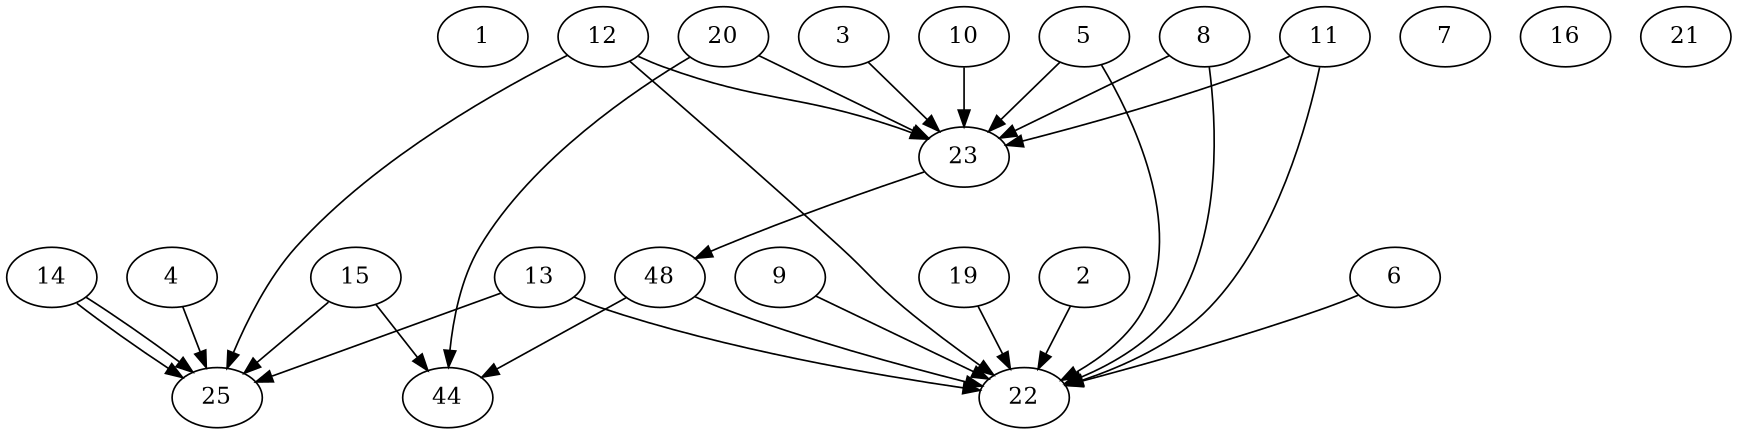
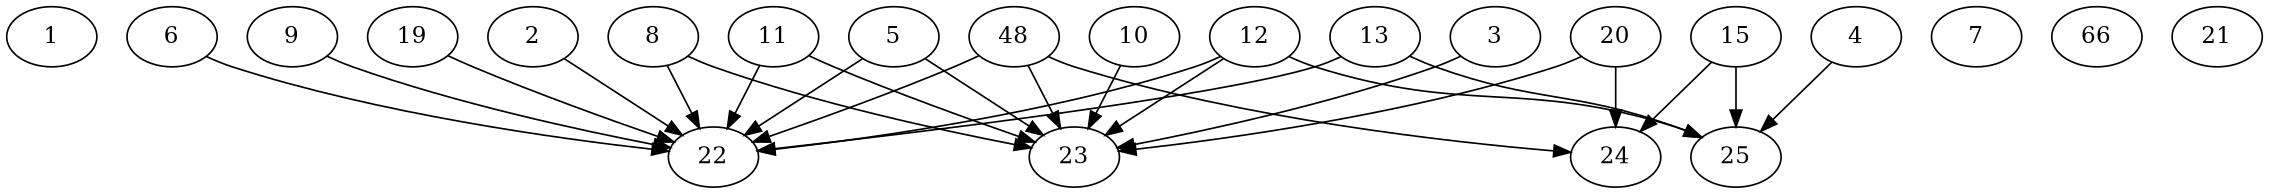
(1566, 37) -> (2097, 37)
(817, 210) -> (1040, 89)
(52, 277) -> none
(448, 398) -> (1616, 157)
